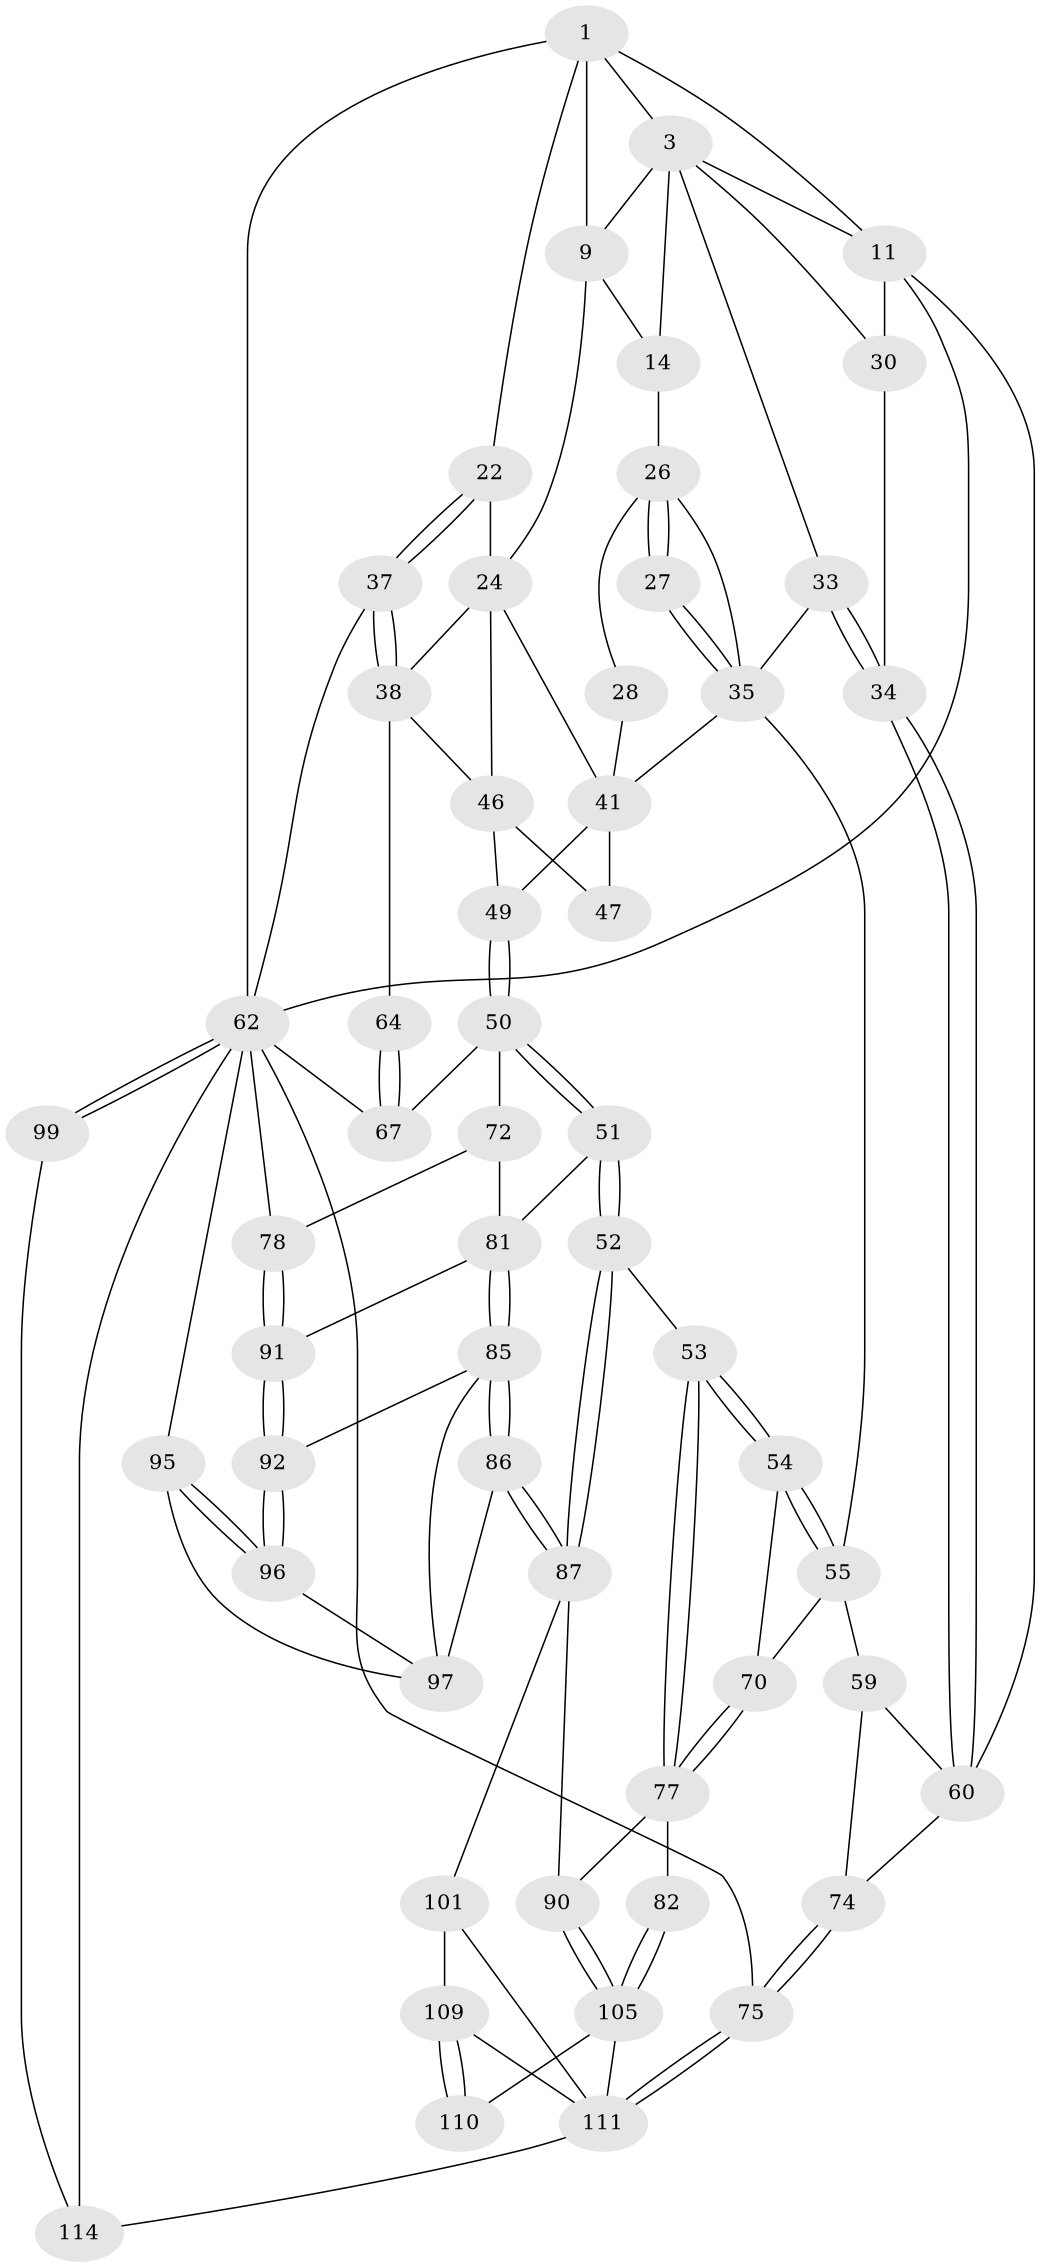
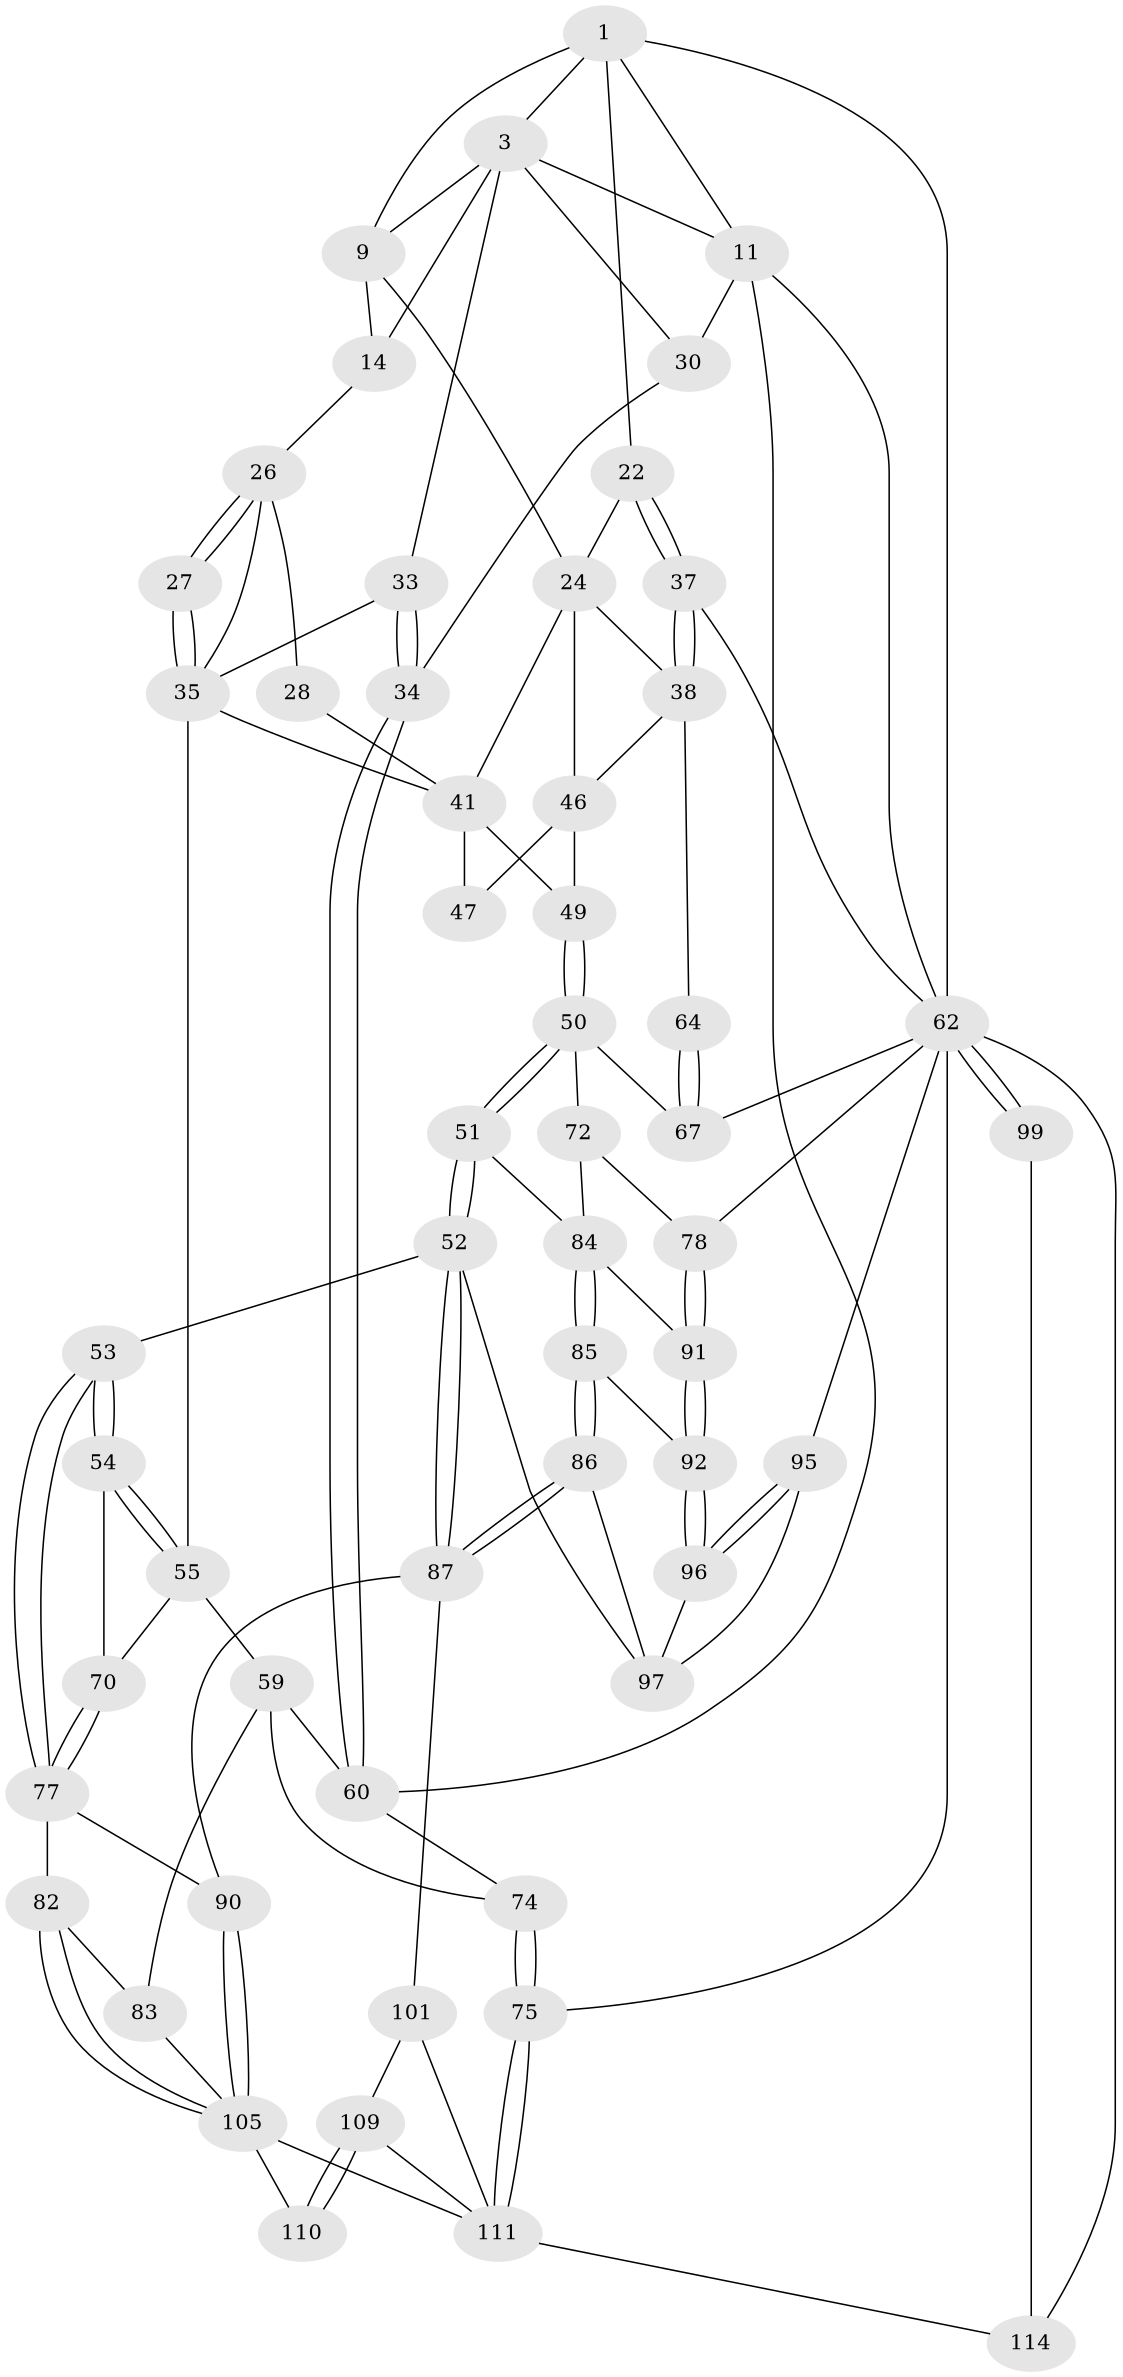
(500, 1244) -> (585, 1244)
(431, 1512) -> (525, 1475)
none -> (145, 2014)
